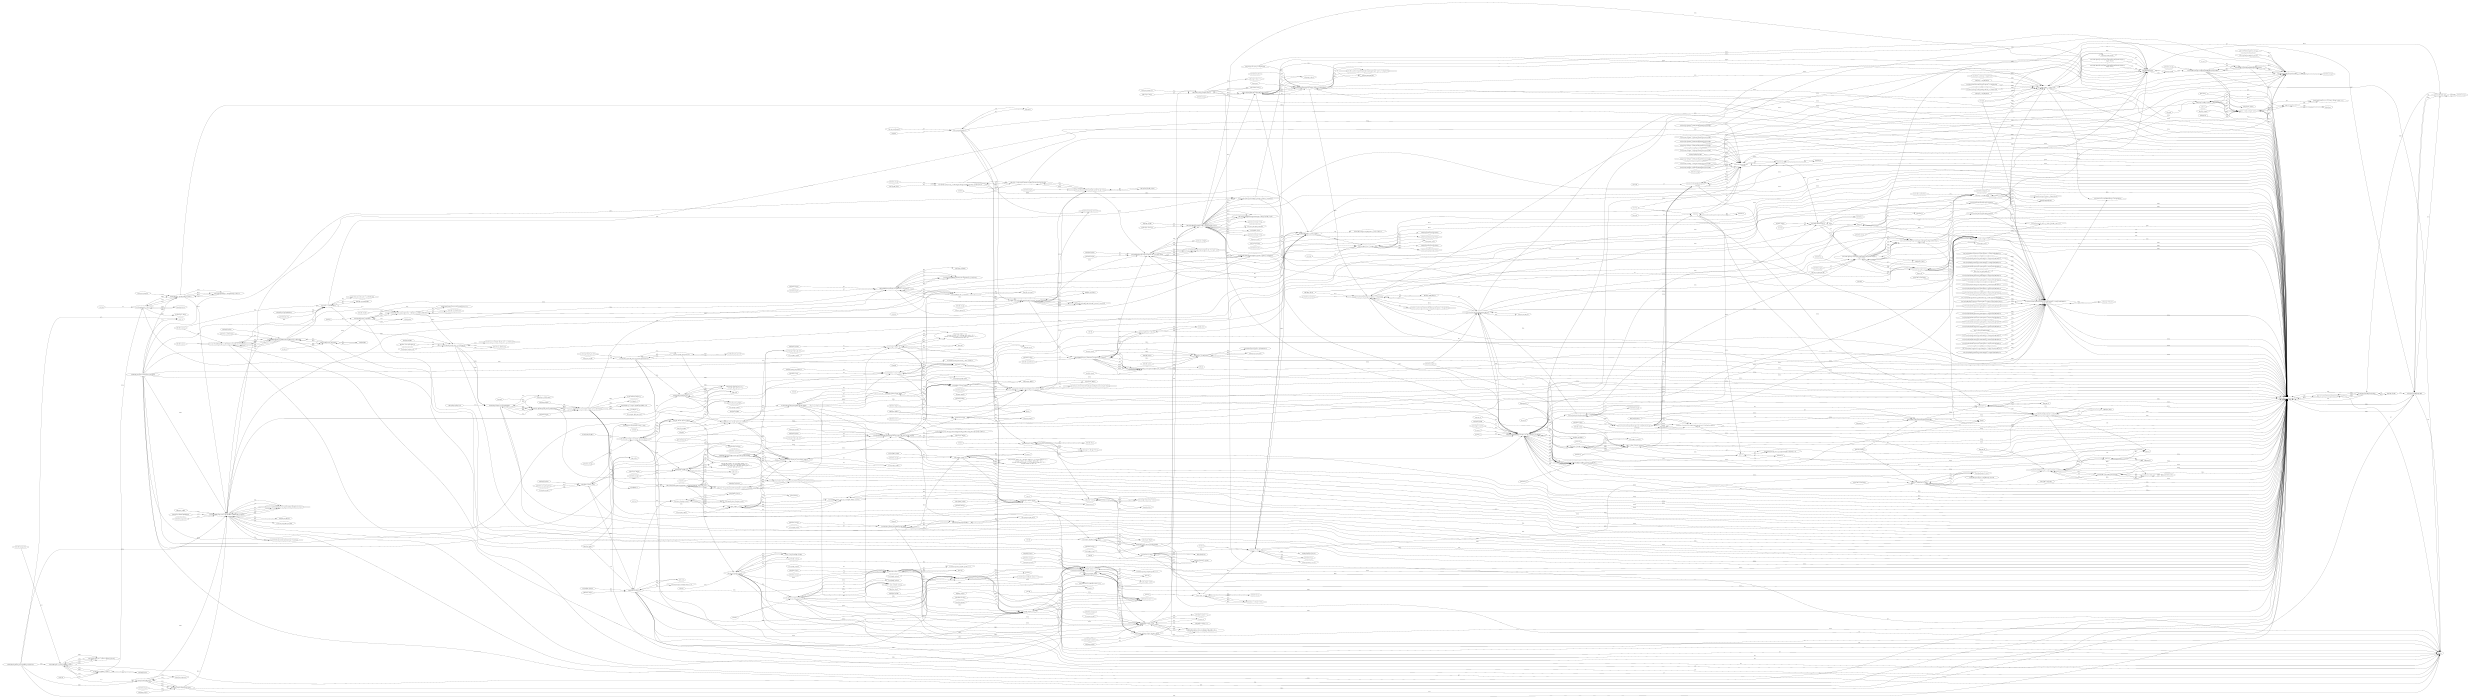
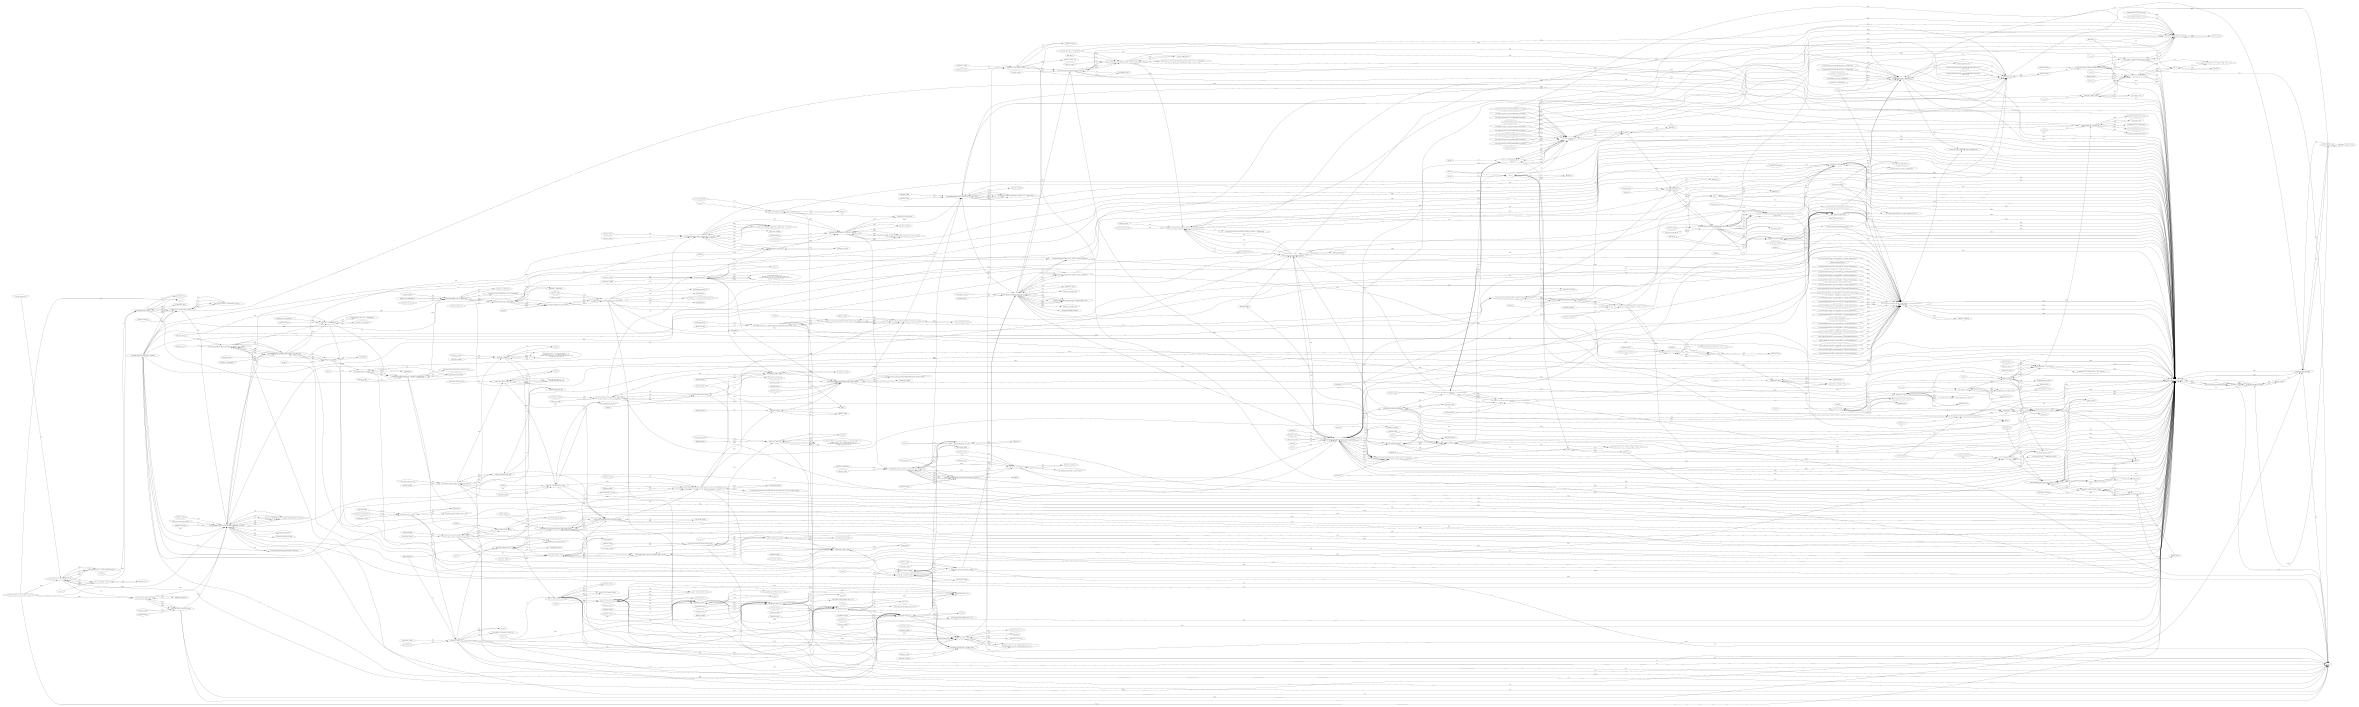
(925, 337) -> (736, 262)
